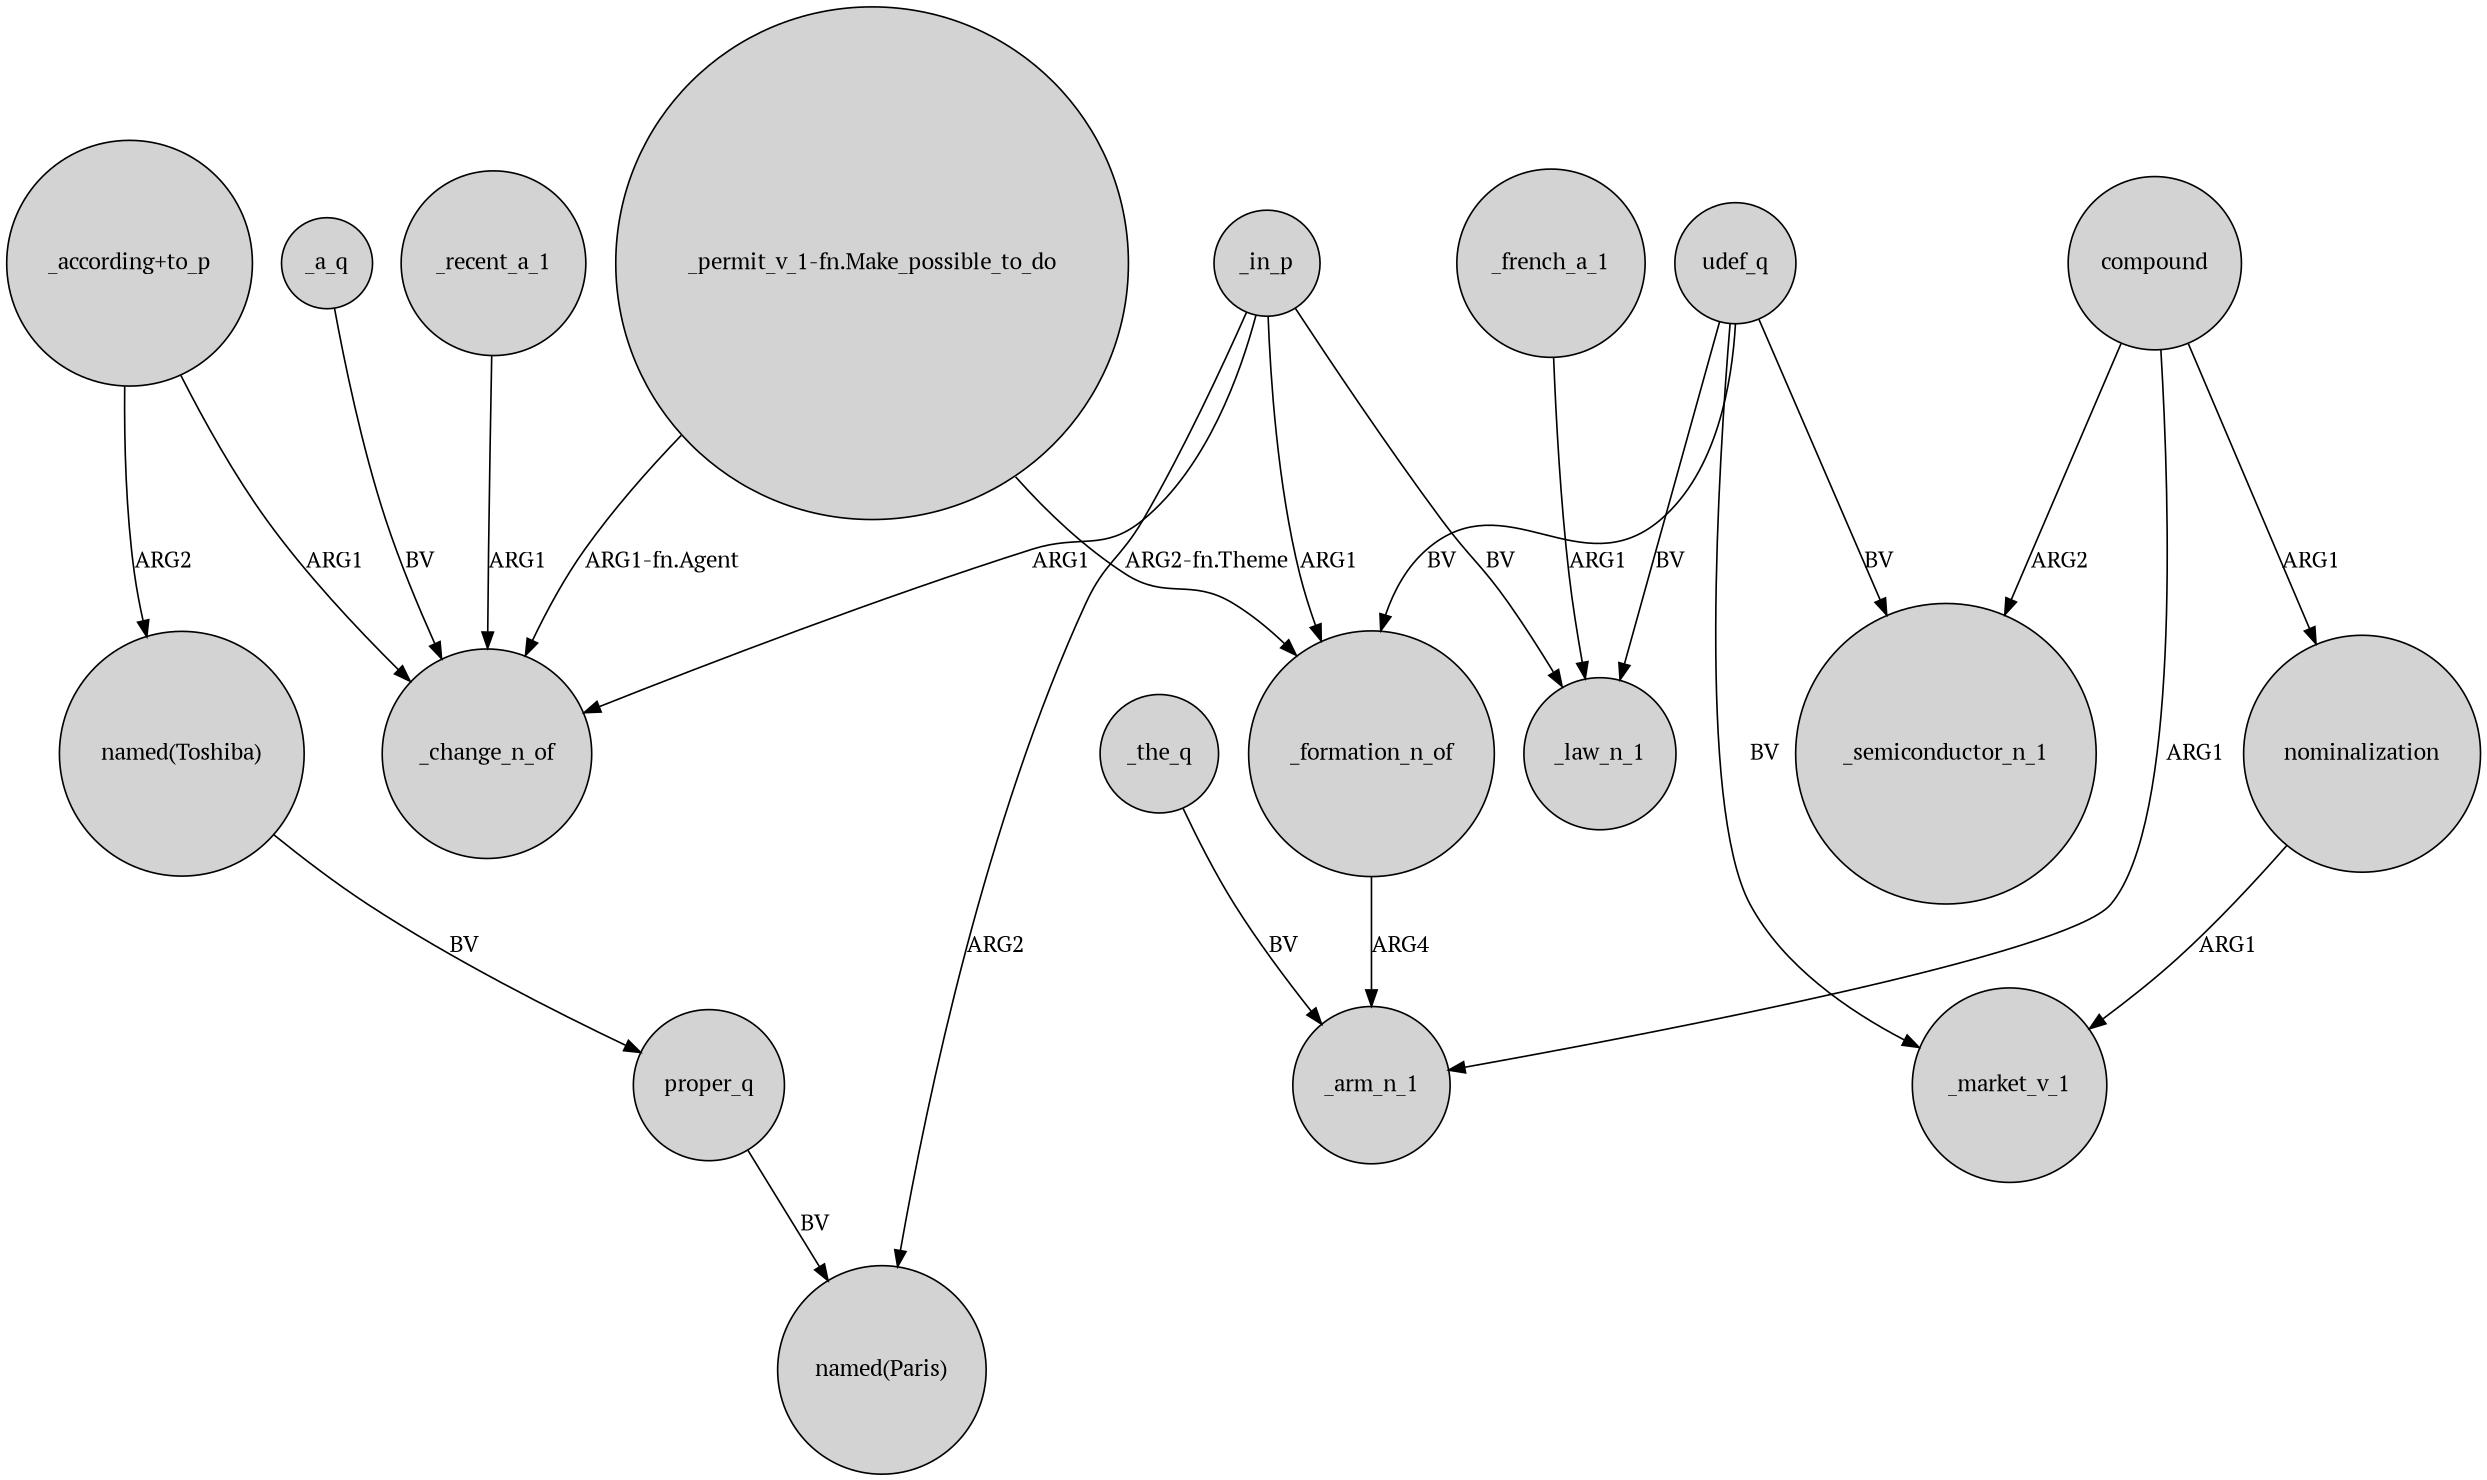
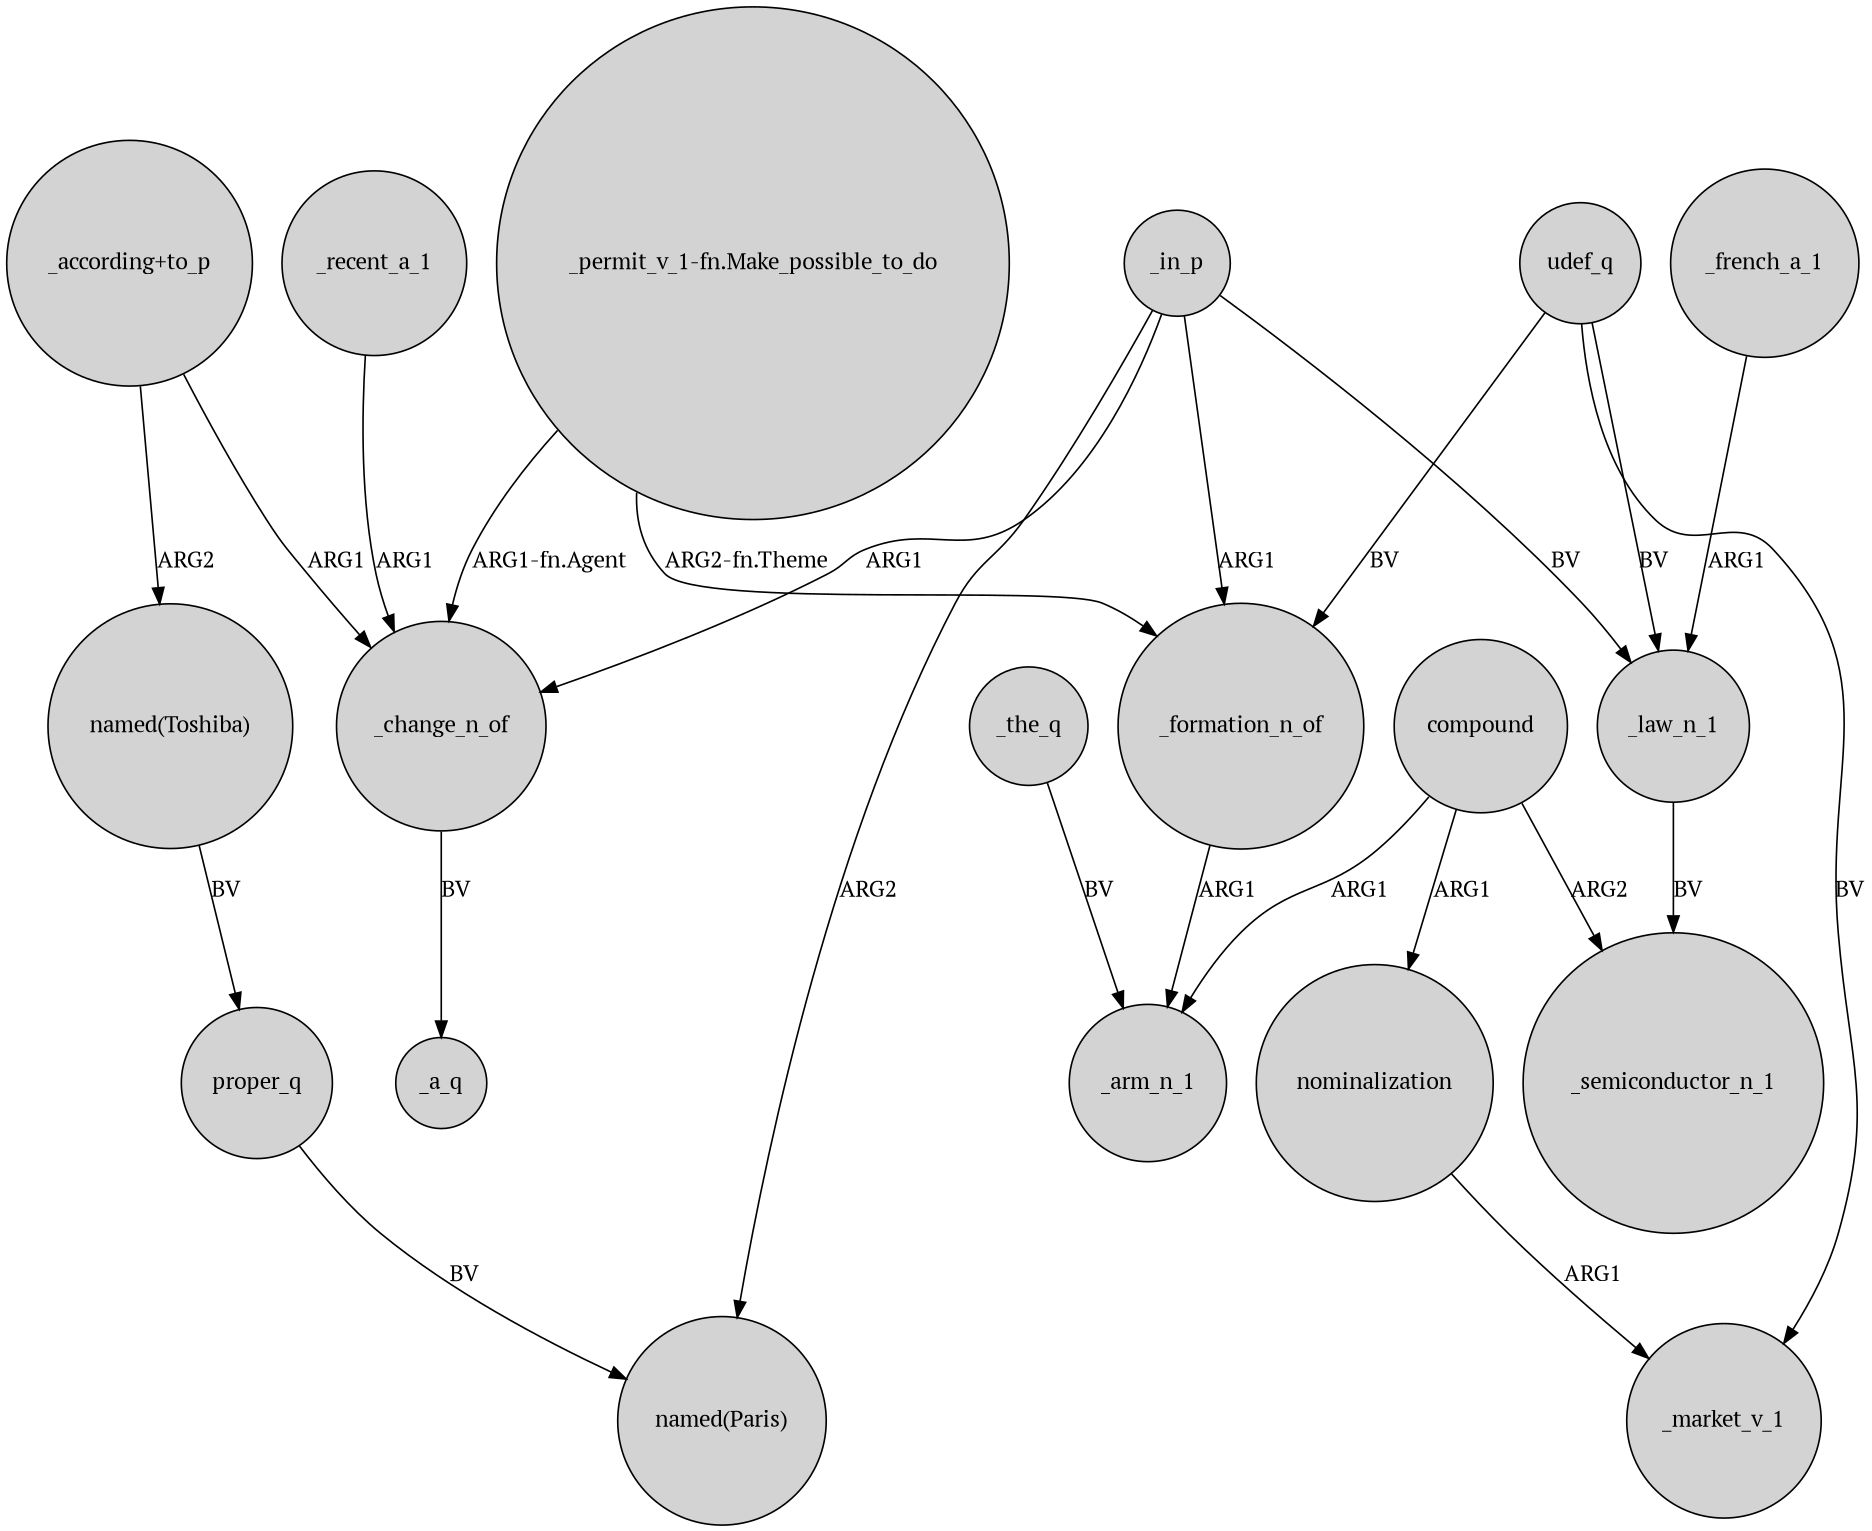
(1820, 460) -> (1673, 859)
(374, 479) -> (441, 926)
(1401, 946) -> (1228, 891)
